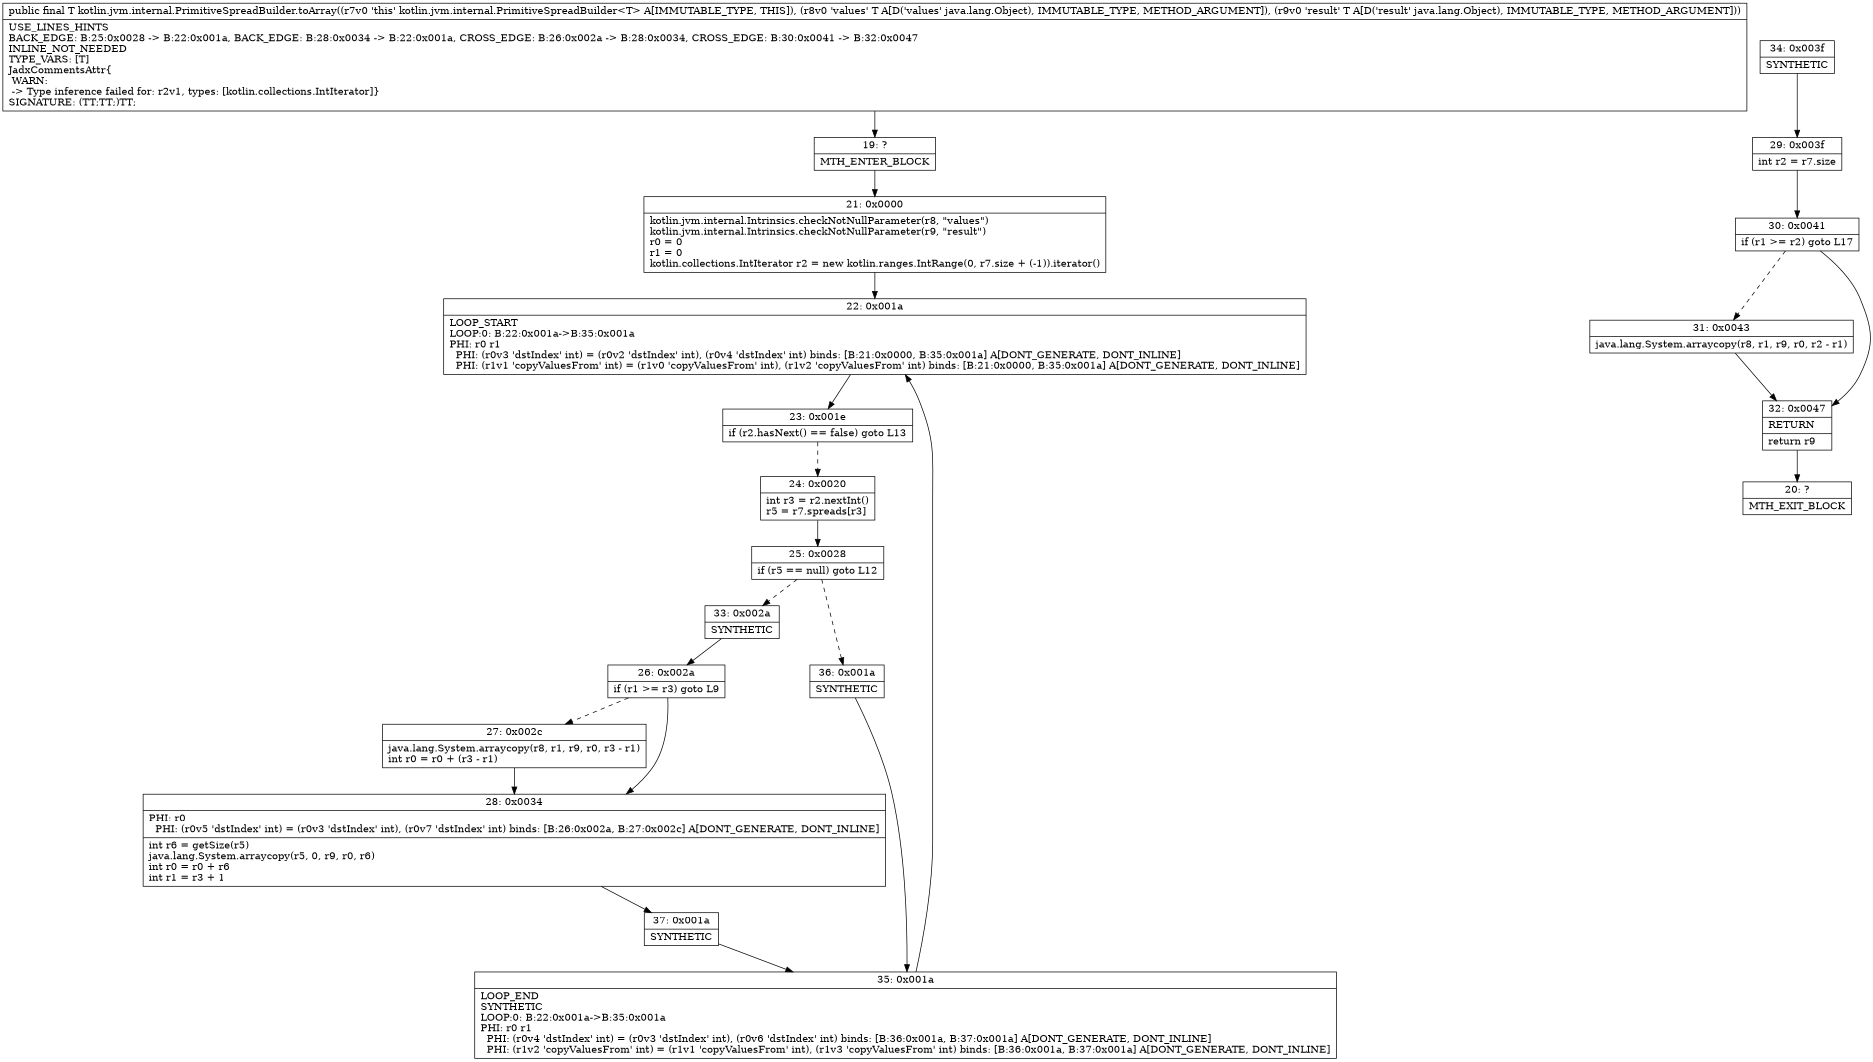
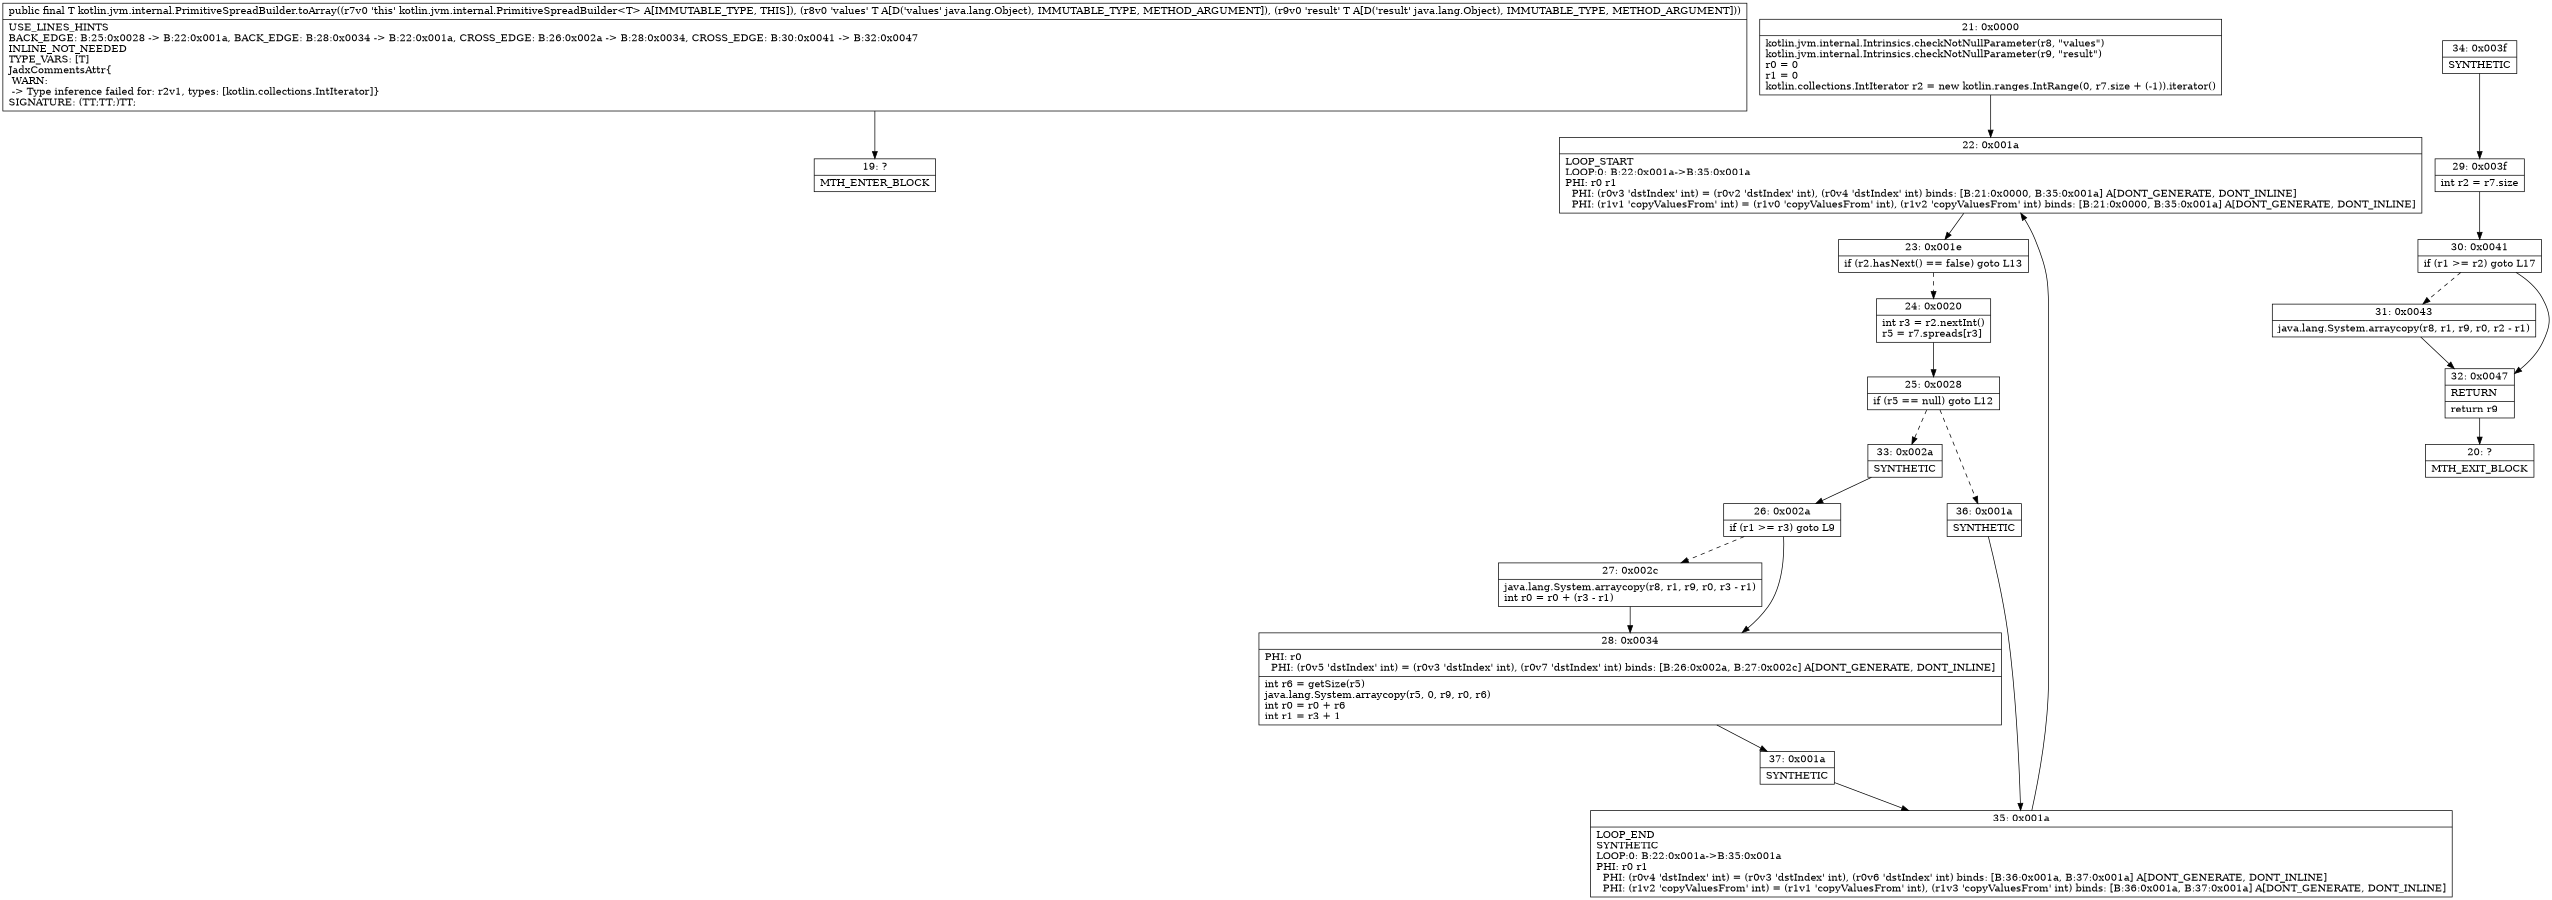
(875, 180) -> none
